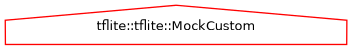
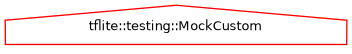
(176, 27) -> (176, 27)
